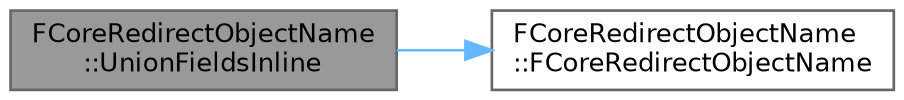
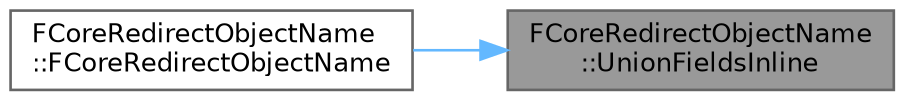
(431, 50) -> (447, 50)
